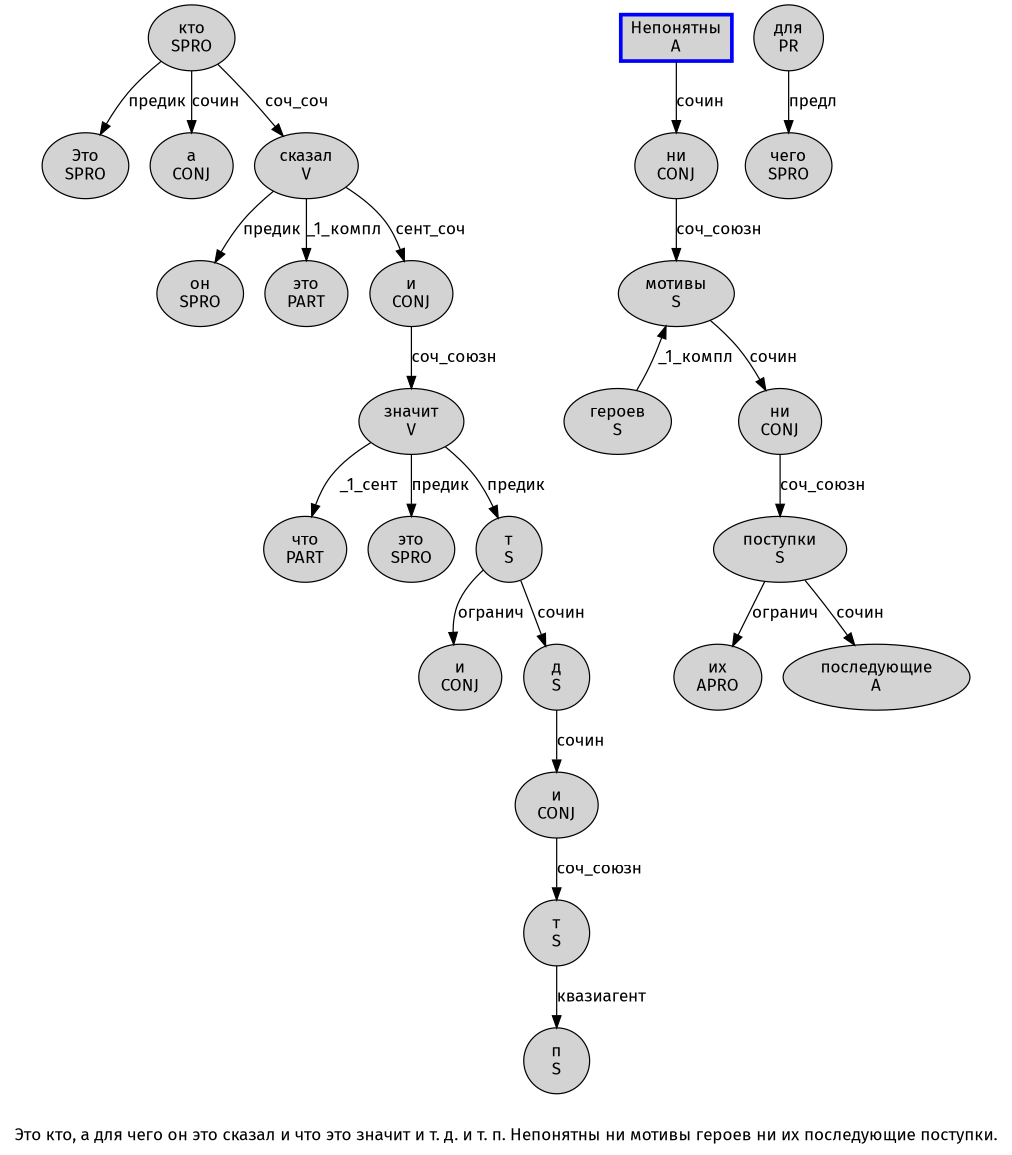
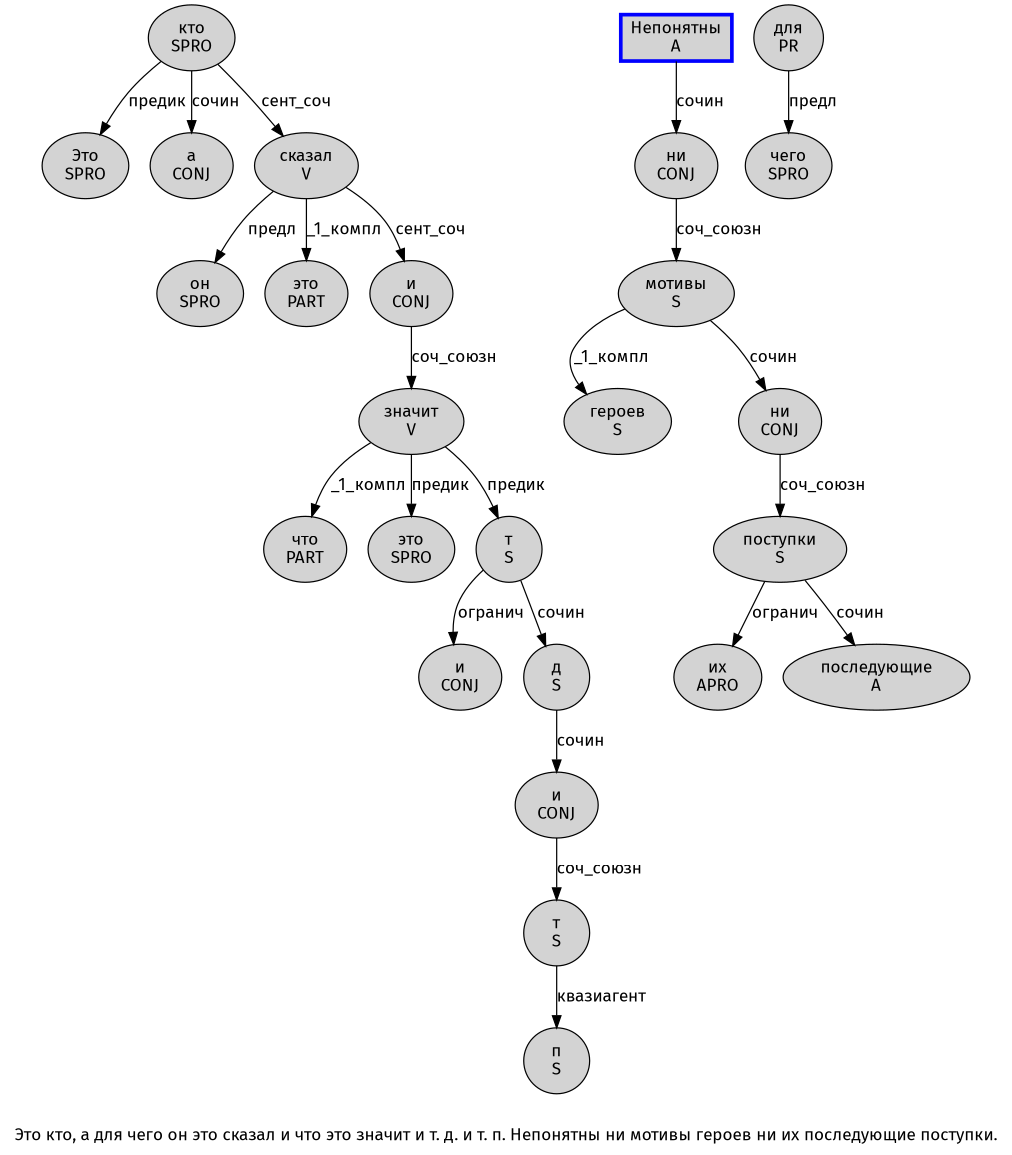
(297, 102) -> (297, 102)
(272, 230) -> (272, 230)
(650, 365) -> (582, 338)
(369, 485) -> (369, 485)
